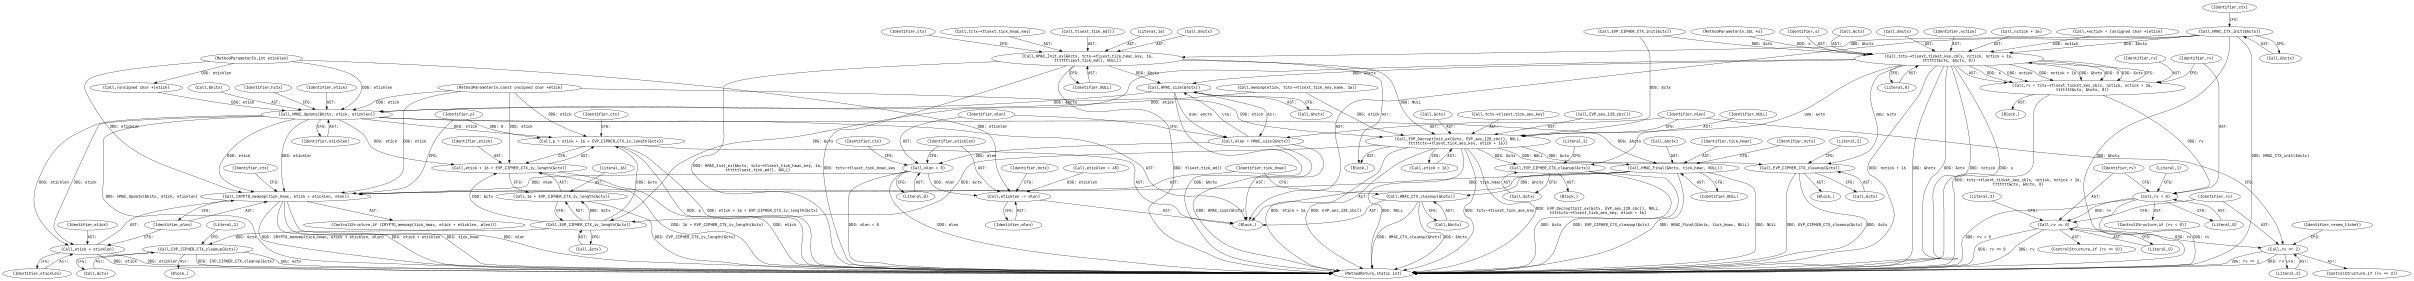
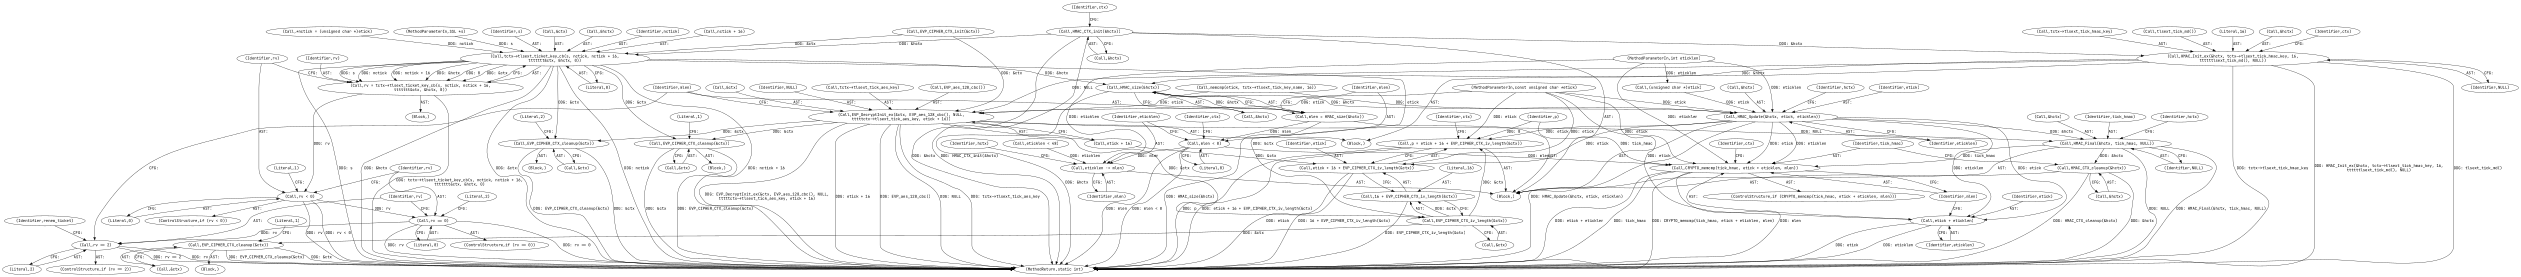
(435, 156) -> (1637, 144)
none -> (1691, 207)
(488, 211) -> (1225, 155)
